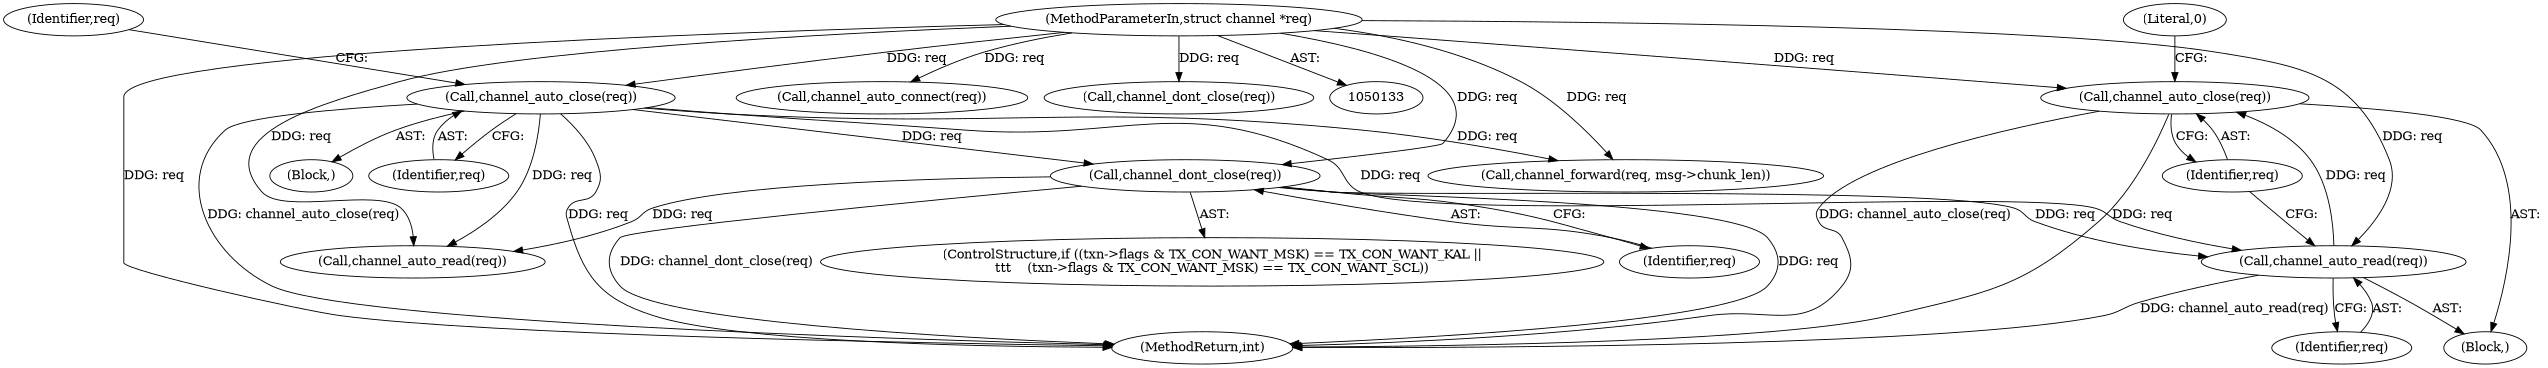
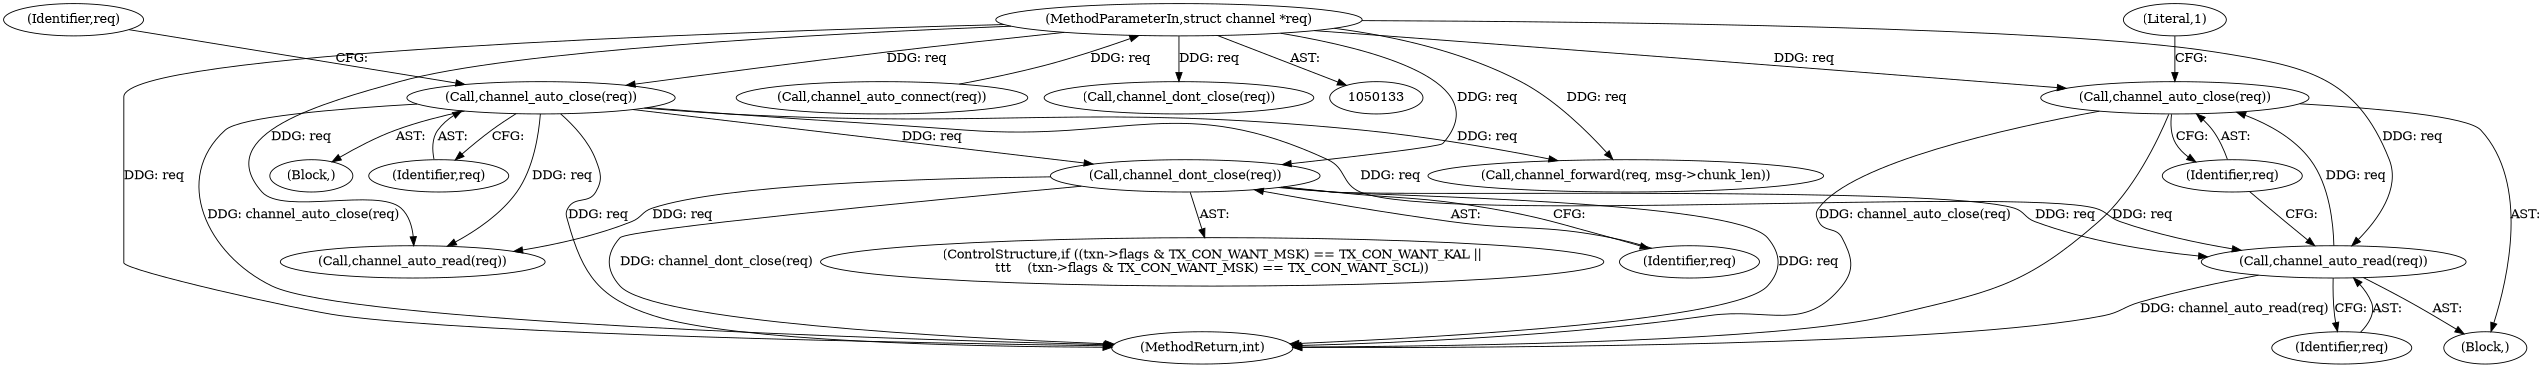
(2175, 20) -> (2175, 20)
(994, 49) -> (1046, 65)
